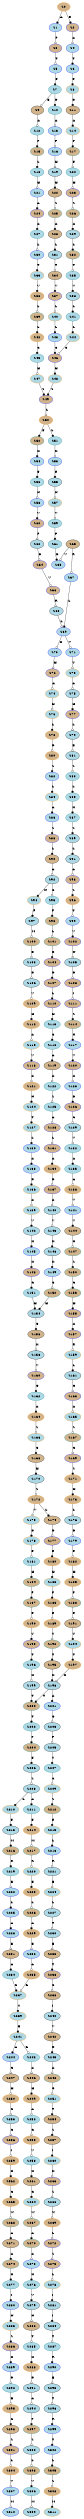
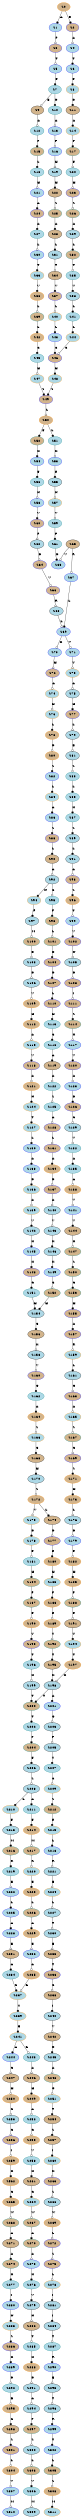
(73, 1034) -> (73, 1034)
